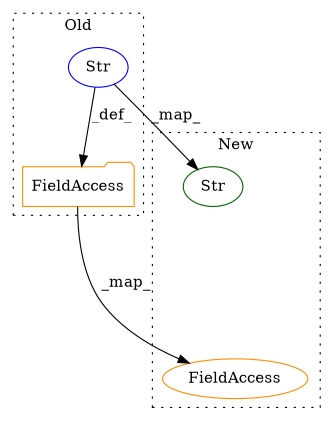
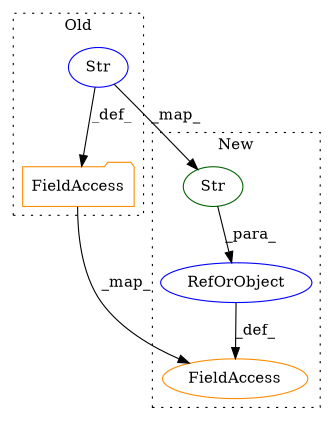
none -> (236, 283)
